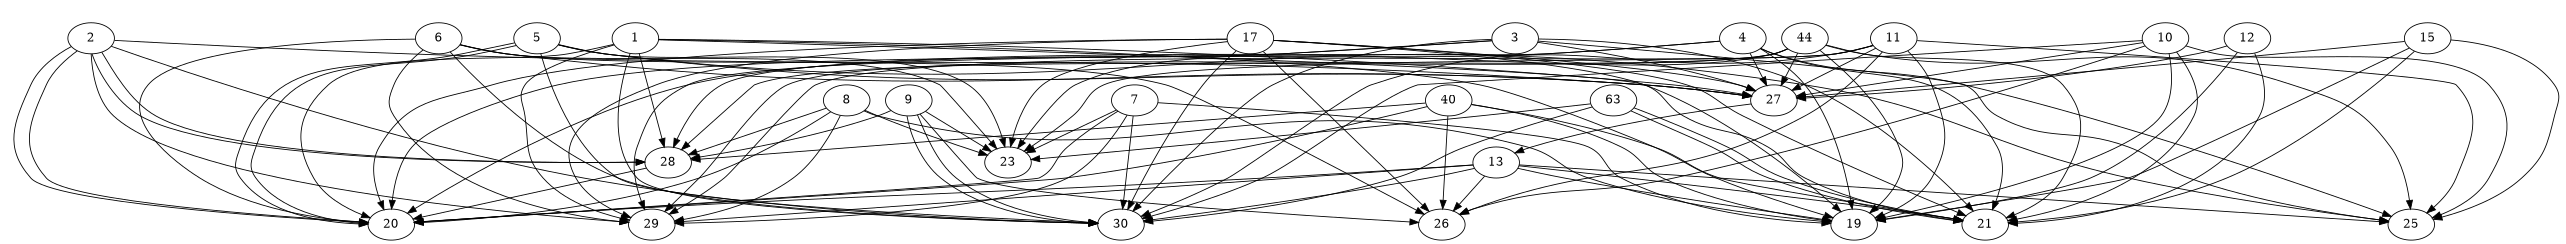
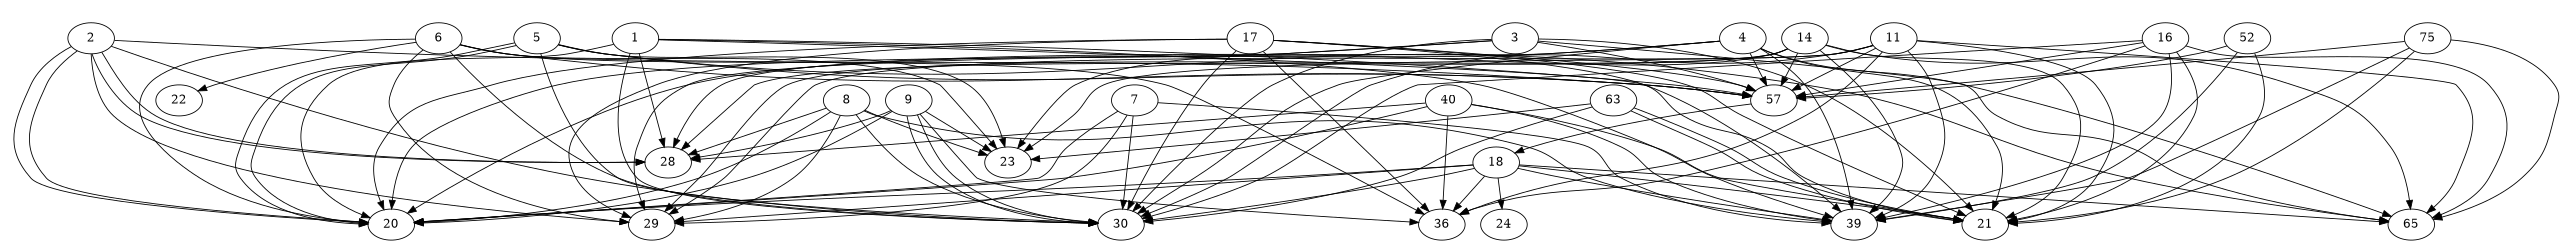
(1805, 38) -> (1805, 38)
(2165, 38) -> (2165, 38)
(2247, 38) -> (2247, 38)
(2428, 38) -> (2428, 38)
(1103, 62) -> none
none -> (1353, 81)
none -> (2098, 88)
none -> (179, 100)
(1774, 100) -> (1774, 100)
(1088, 124) -> none
(527, 135) -> none
(1496, 162) -> (1496, 162)
none -> (929, 181)
(534, 193) -> (666, 197)
(1442, 225) -> (1442, 225)
none -> (1504, 225)
(1854, 225) -> (1854, 225)
(2411, 225) -> (2411, 225)
